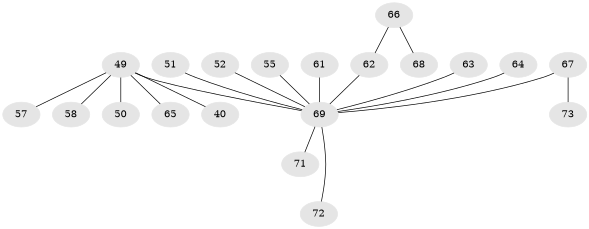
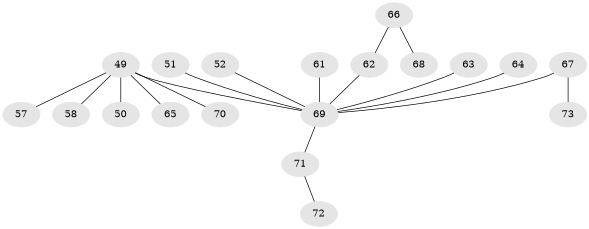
(270, 65) -> none
(220, 115) -> (220, 115)
(326, 164) -> (310, 189)
